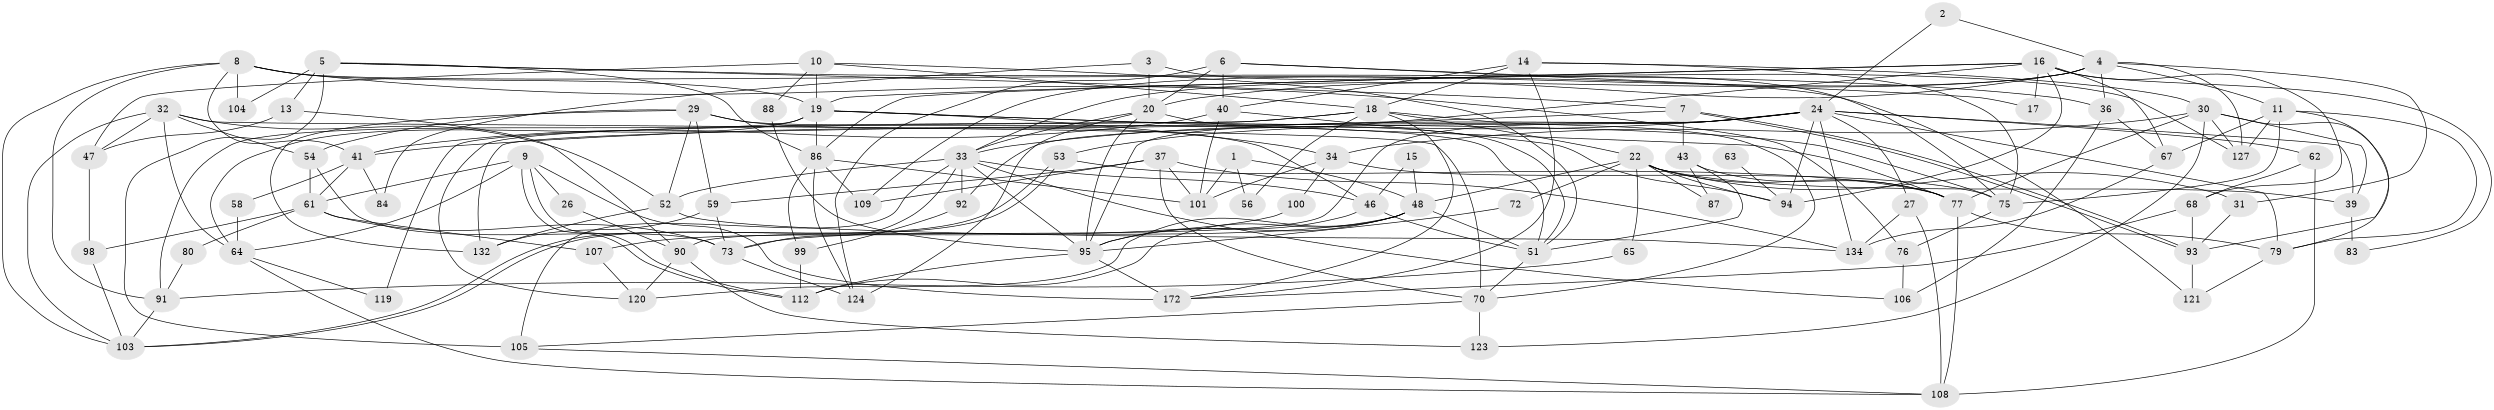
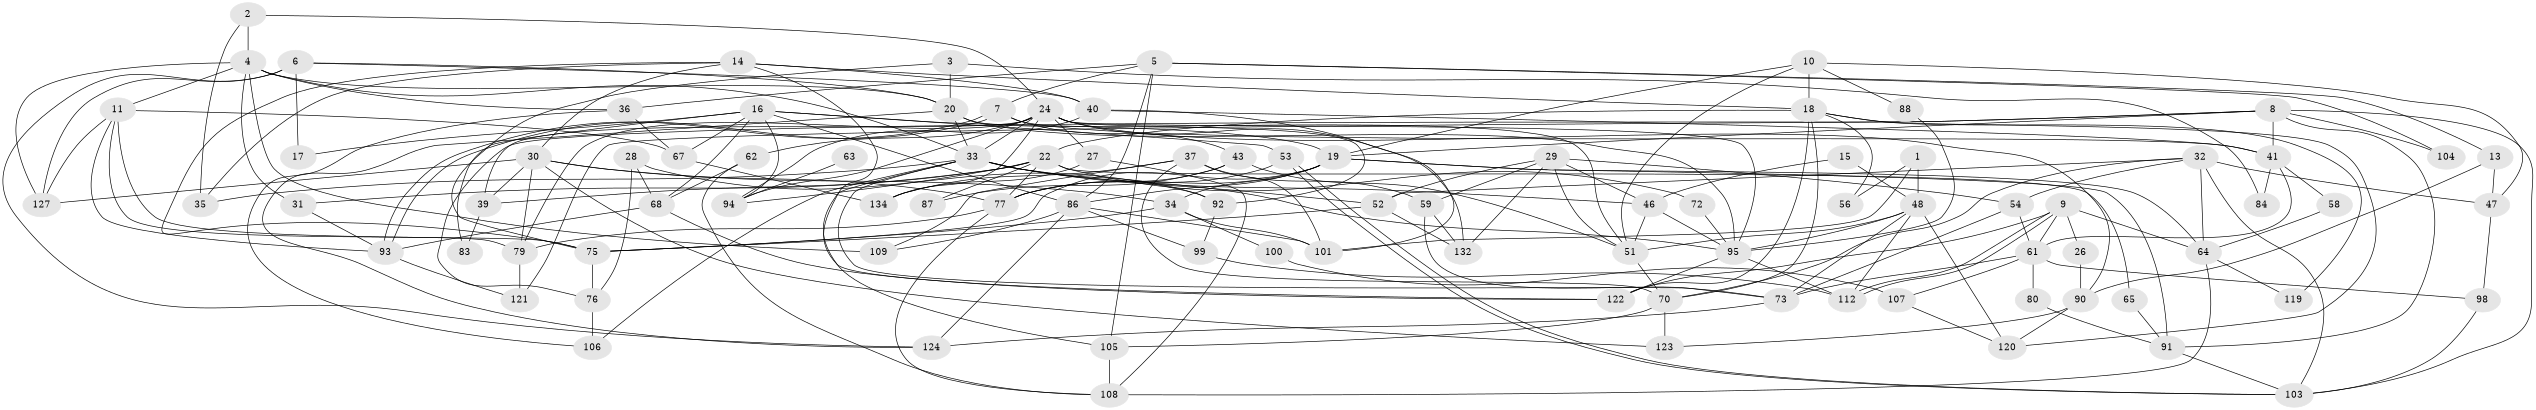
none -> (632, 157)
(1536, 179) -> none
none -> (200, 205)
(1315, 238) -> (1023, 230)
(1172, 300) -> (1616, 300)
